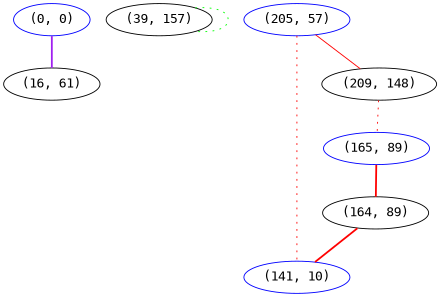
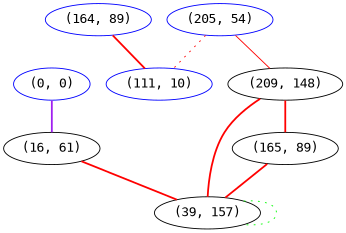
(297, 20) -> (220, 20)
(378, 116) -> (285, 116)
none -> (220, 140)
(377, 148) -> (285, 148)
none -> (129, 180)
(376, 181) -> (246, 181)
(376, 213) -> (98, 20)
(297, 277) -> (159, 84)
